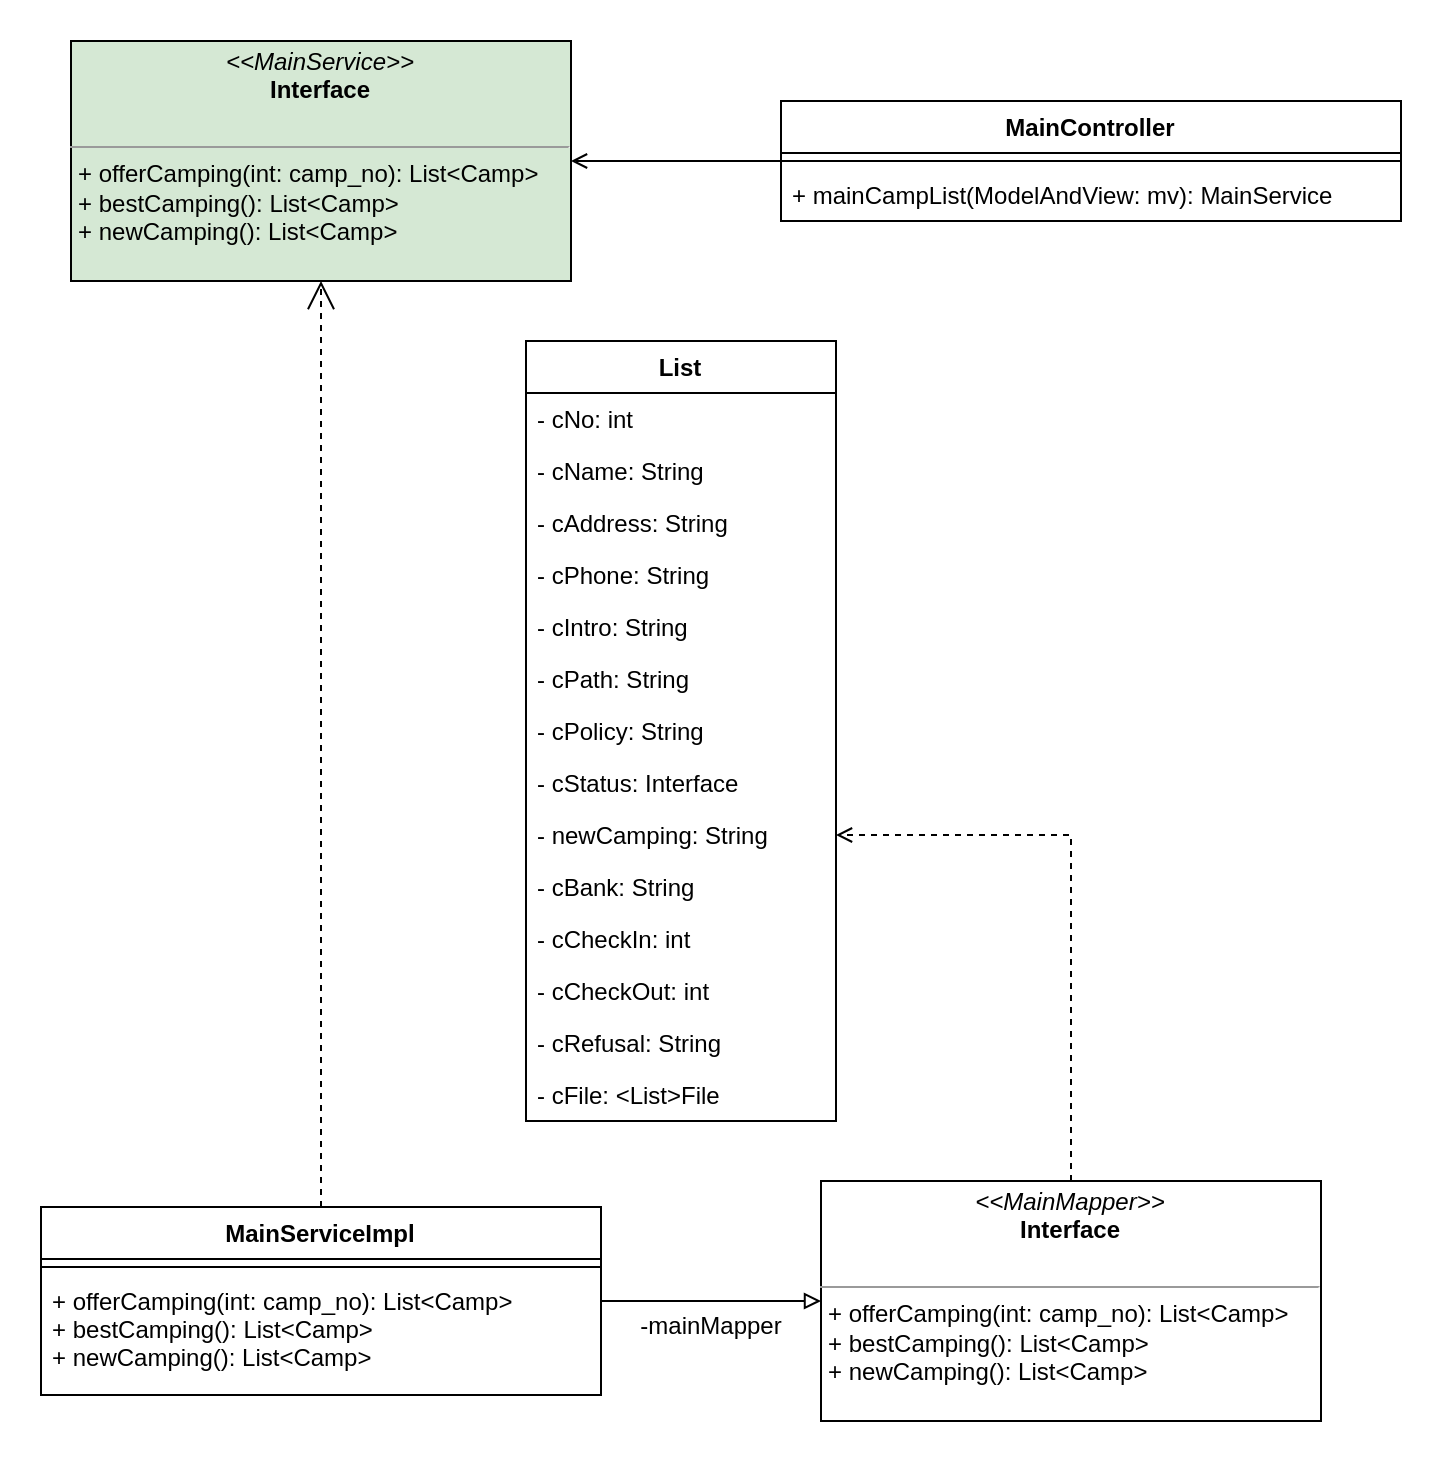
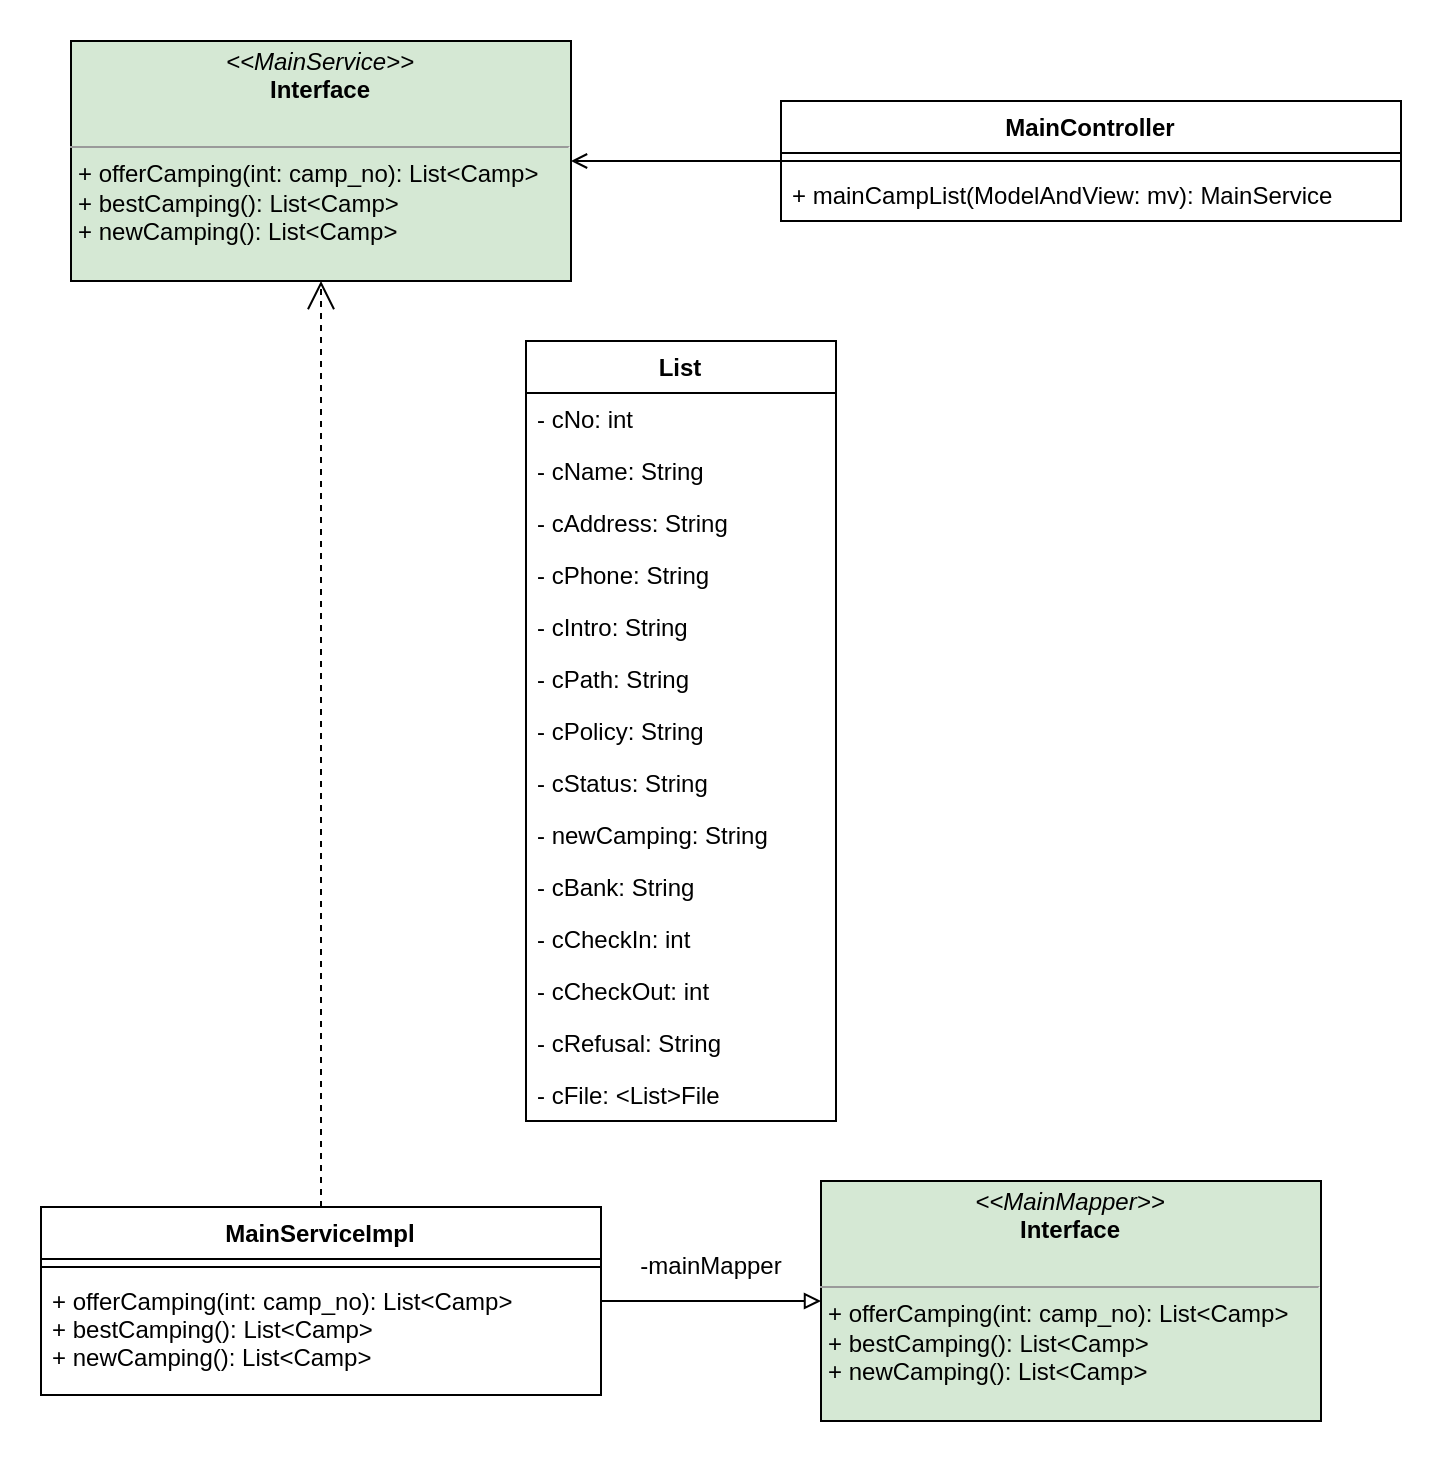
(662, 784) -> (639, 784)
(1071, 893) -> none
(1071, 1301) -> (1071, 1301)
(711, 1327) -> (711, 1267)
